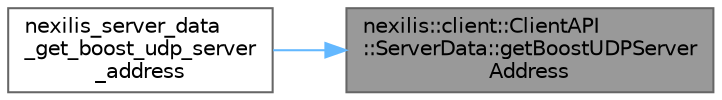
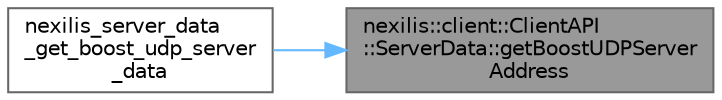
(140, 50) -> (140, 50)
